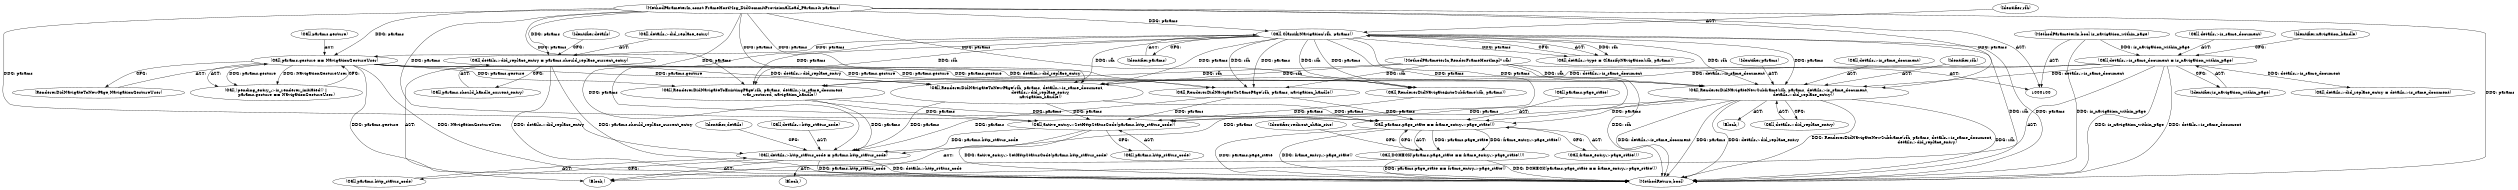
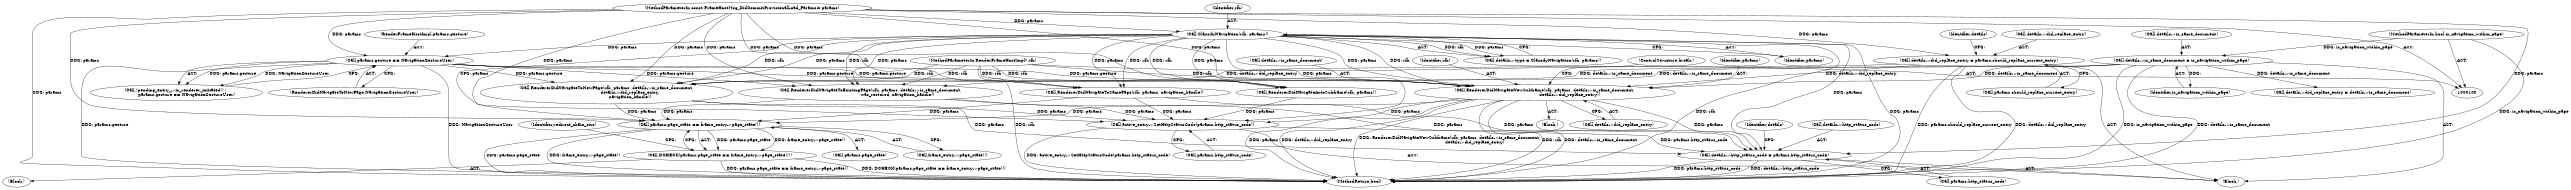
(325, 34) -> (424, 34)
(2325, 34) -> none
none -> (1666, 61)
(1515, 74) -> (474, 74)
(2202, 74) -> (2196, 74)
none -> (1136, 81)
(477, 93) -> (2030, 93)
(1517, 110) -> (817, 130)
